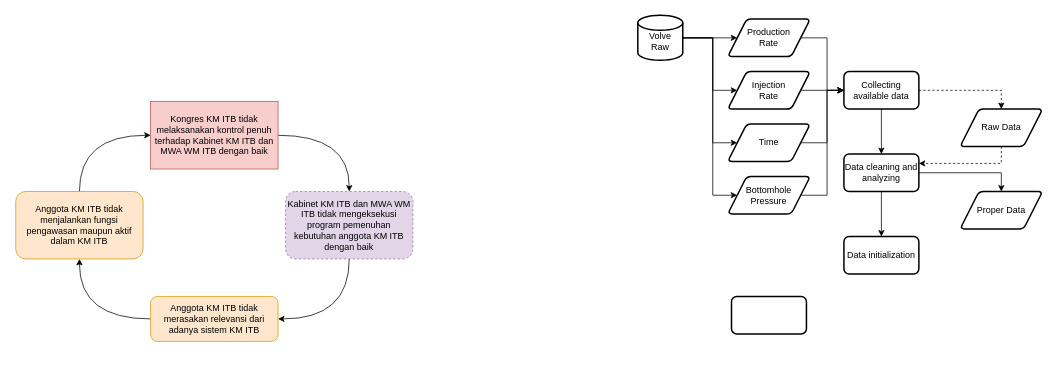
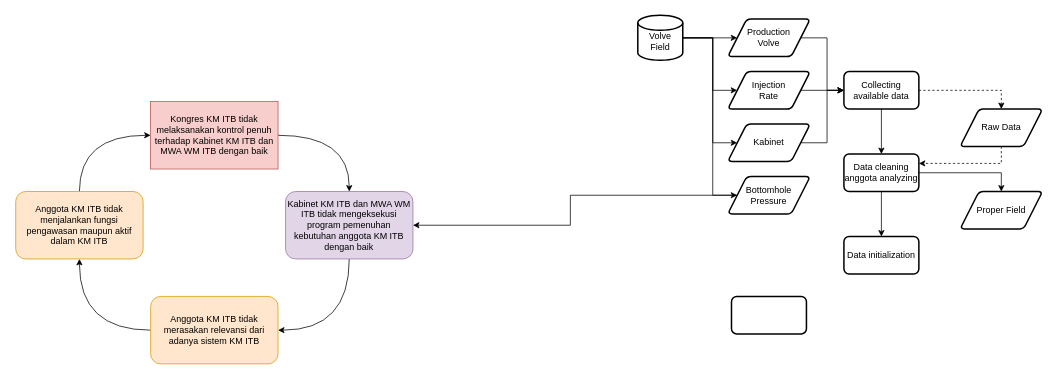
(769, 38) -> (769, 38)
(660, 42) -> (660, 42)
(769, 143) -> (769, 143)
(882, 173) -> (882, 173)
(827, 183) -> (570, 216)
(1002, 210) -> (1002, 210)
(349, 225) -> (349, 225)
(214, 319) -> (214, 330)
